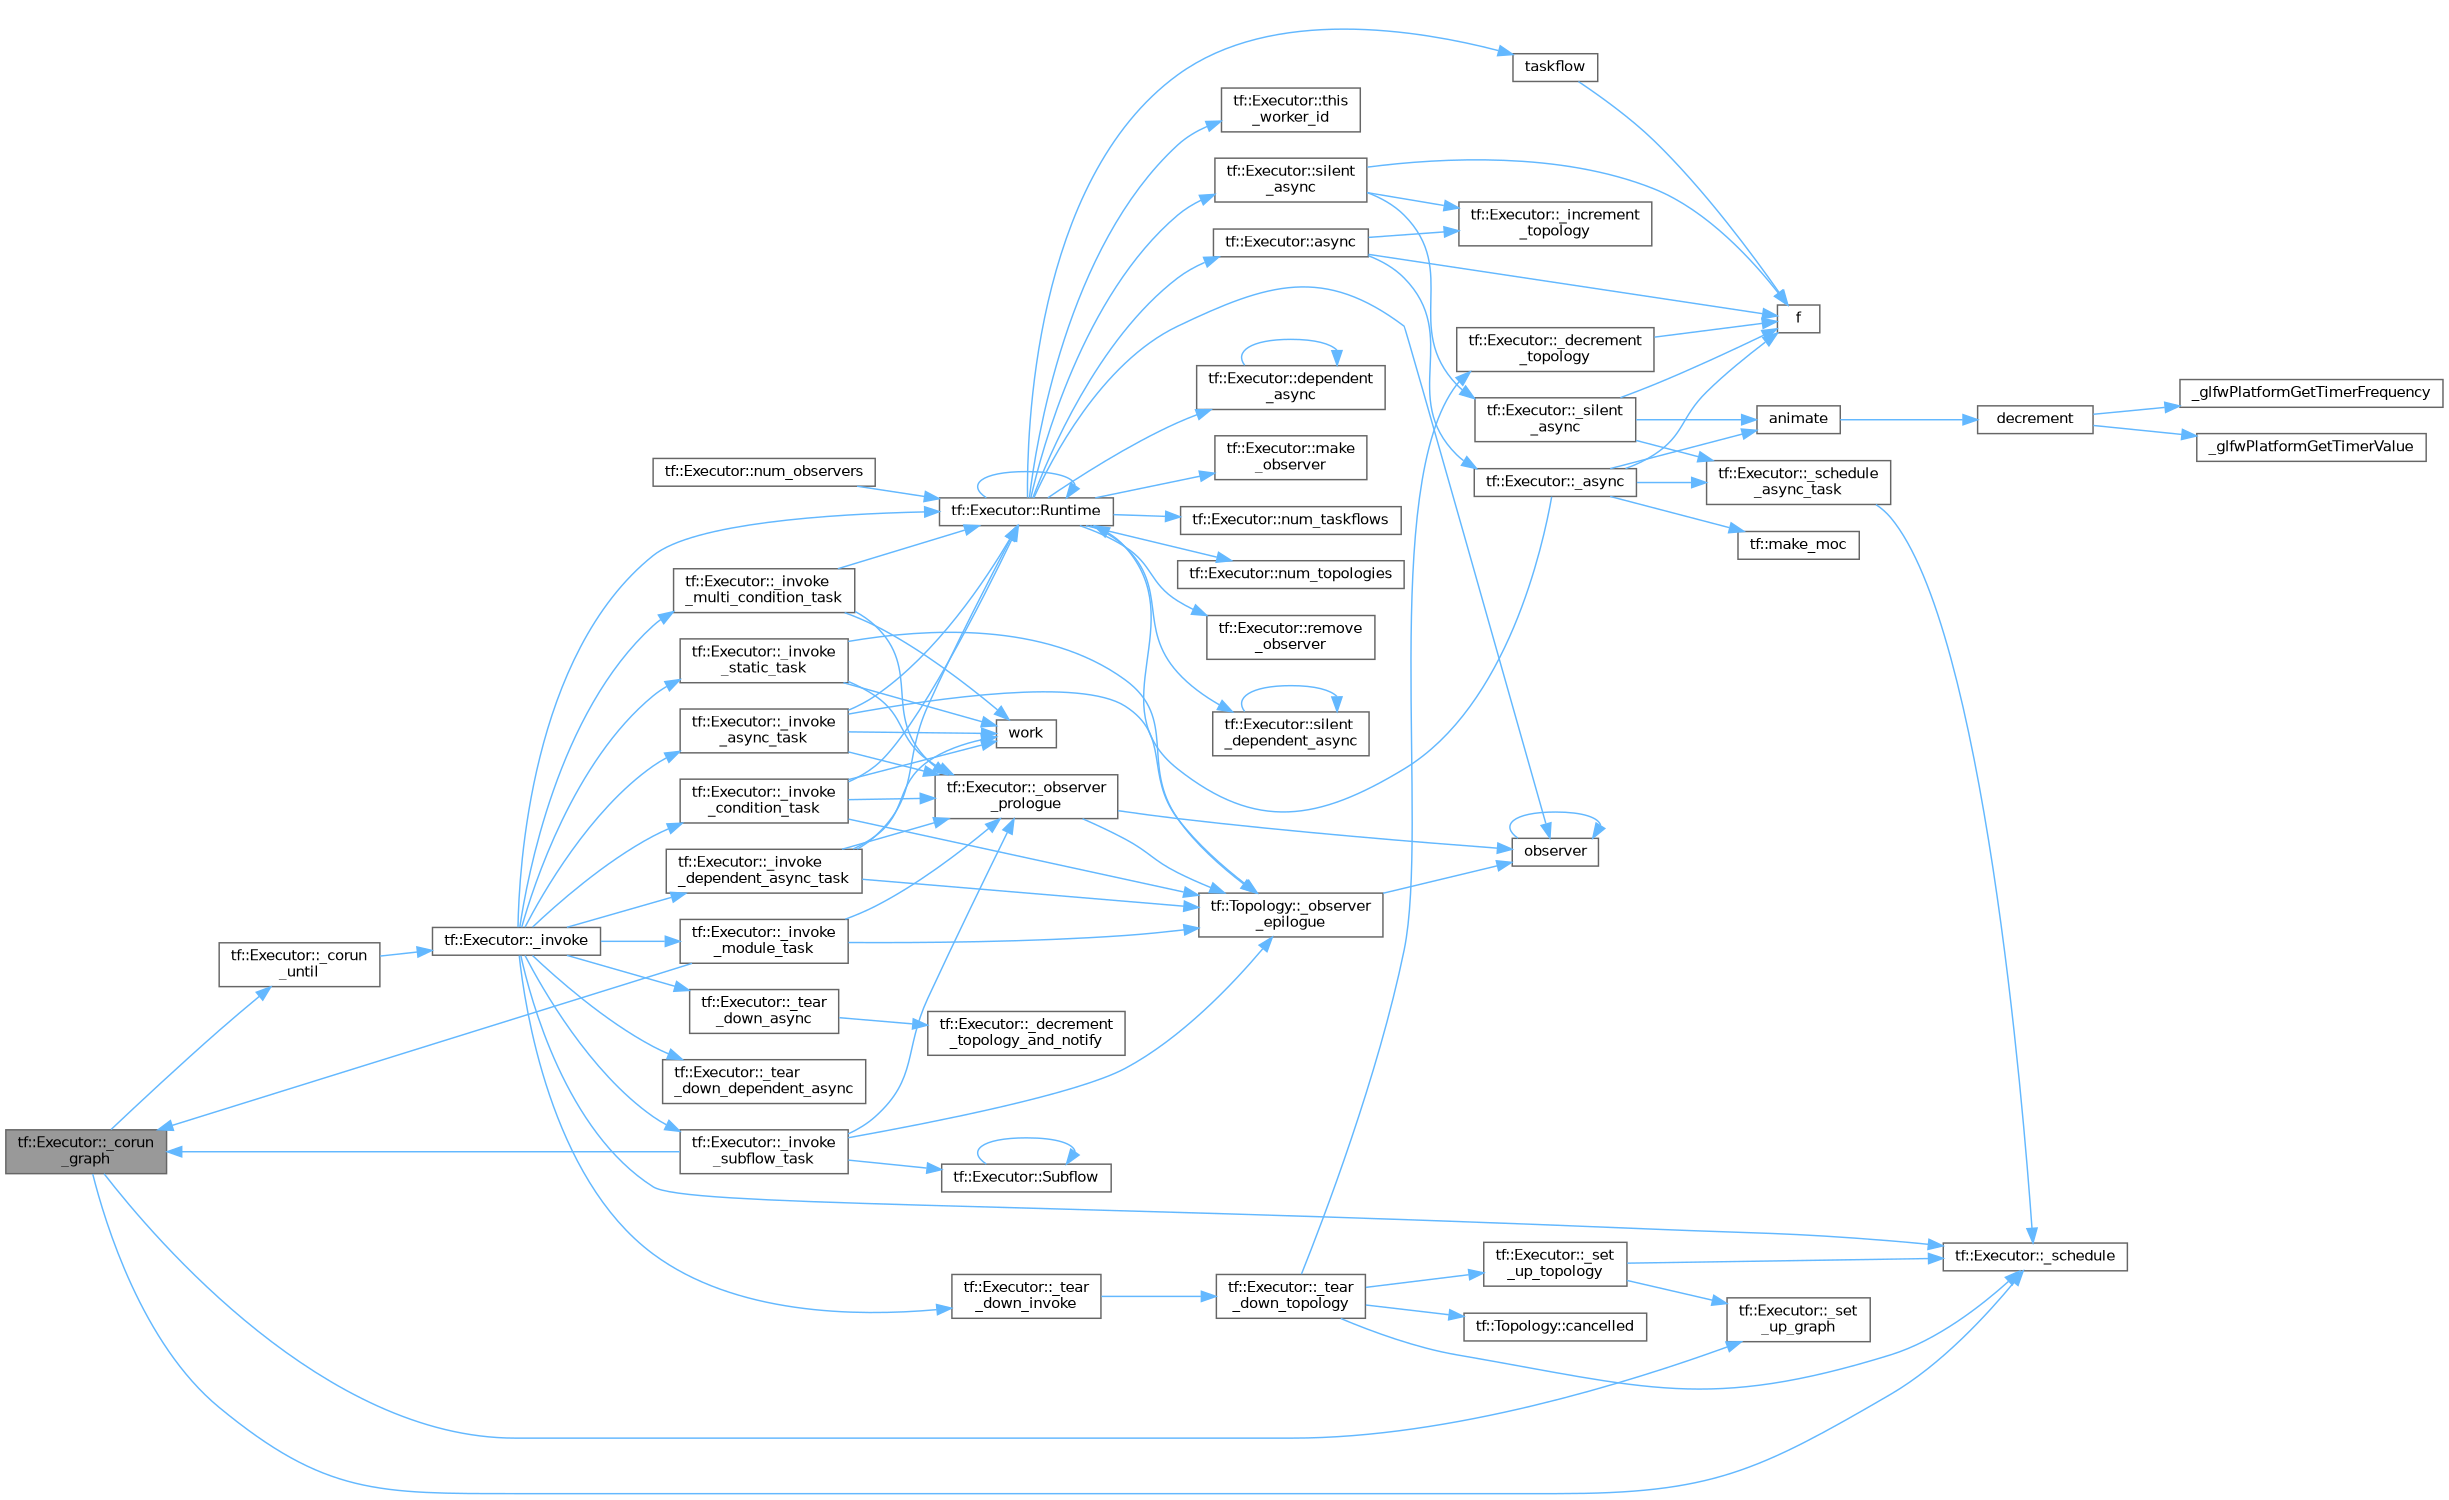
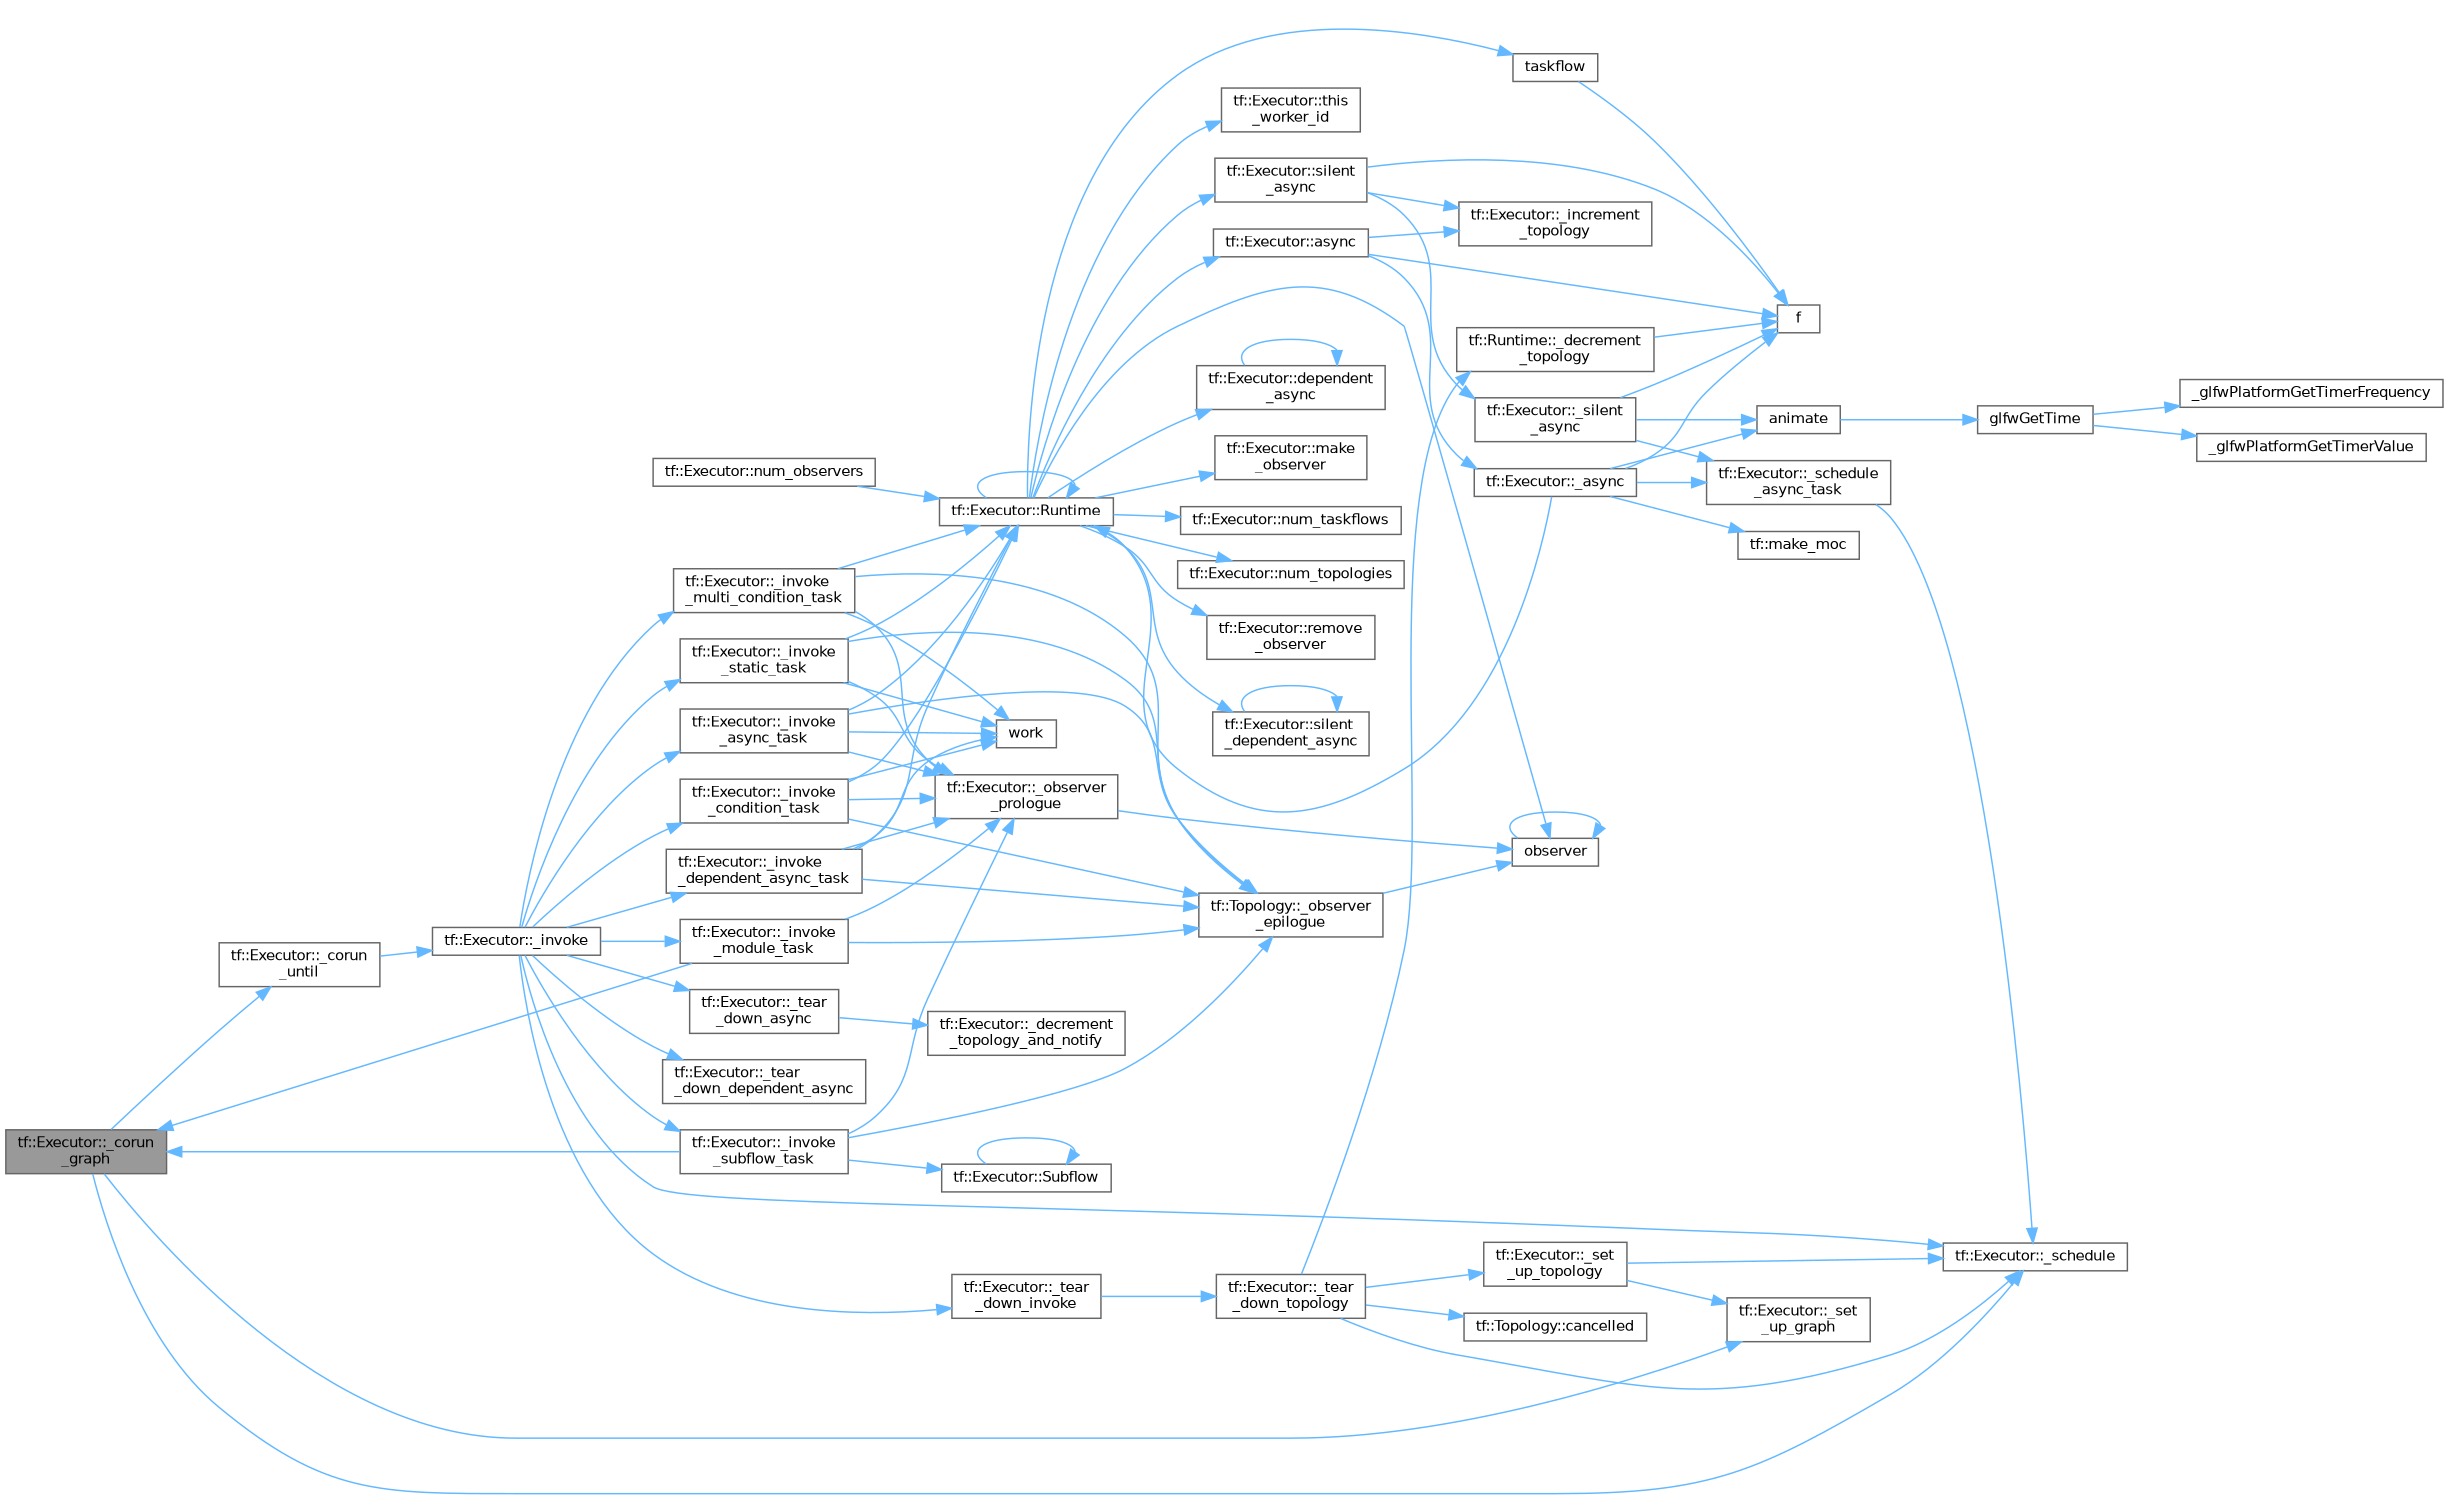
(1555, 350) -> (1555, 350)
(2035, 420) -> (2035, 420)
(609, 603) -> (927, 594)
(1147, 853) -> (1127, 638)
